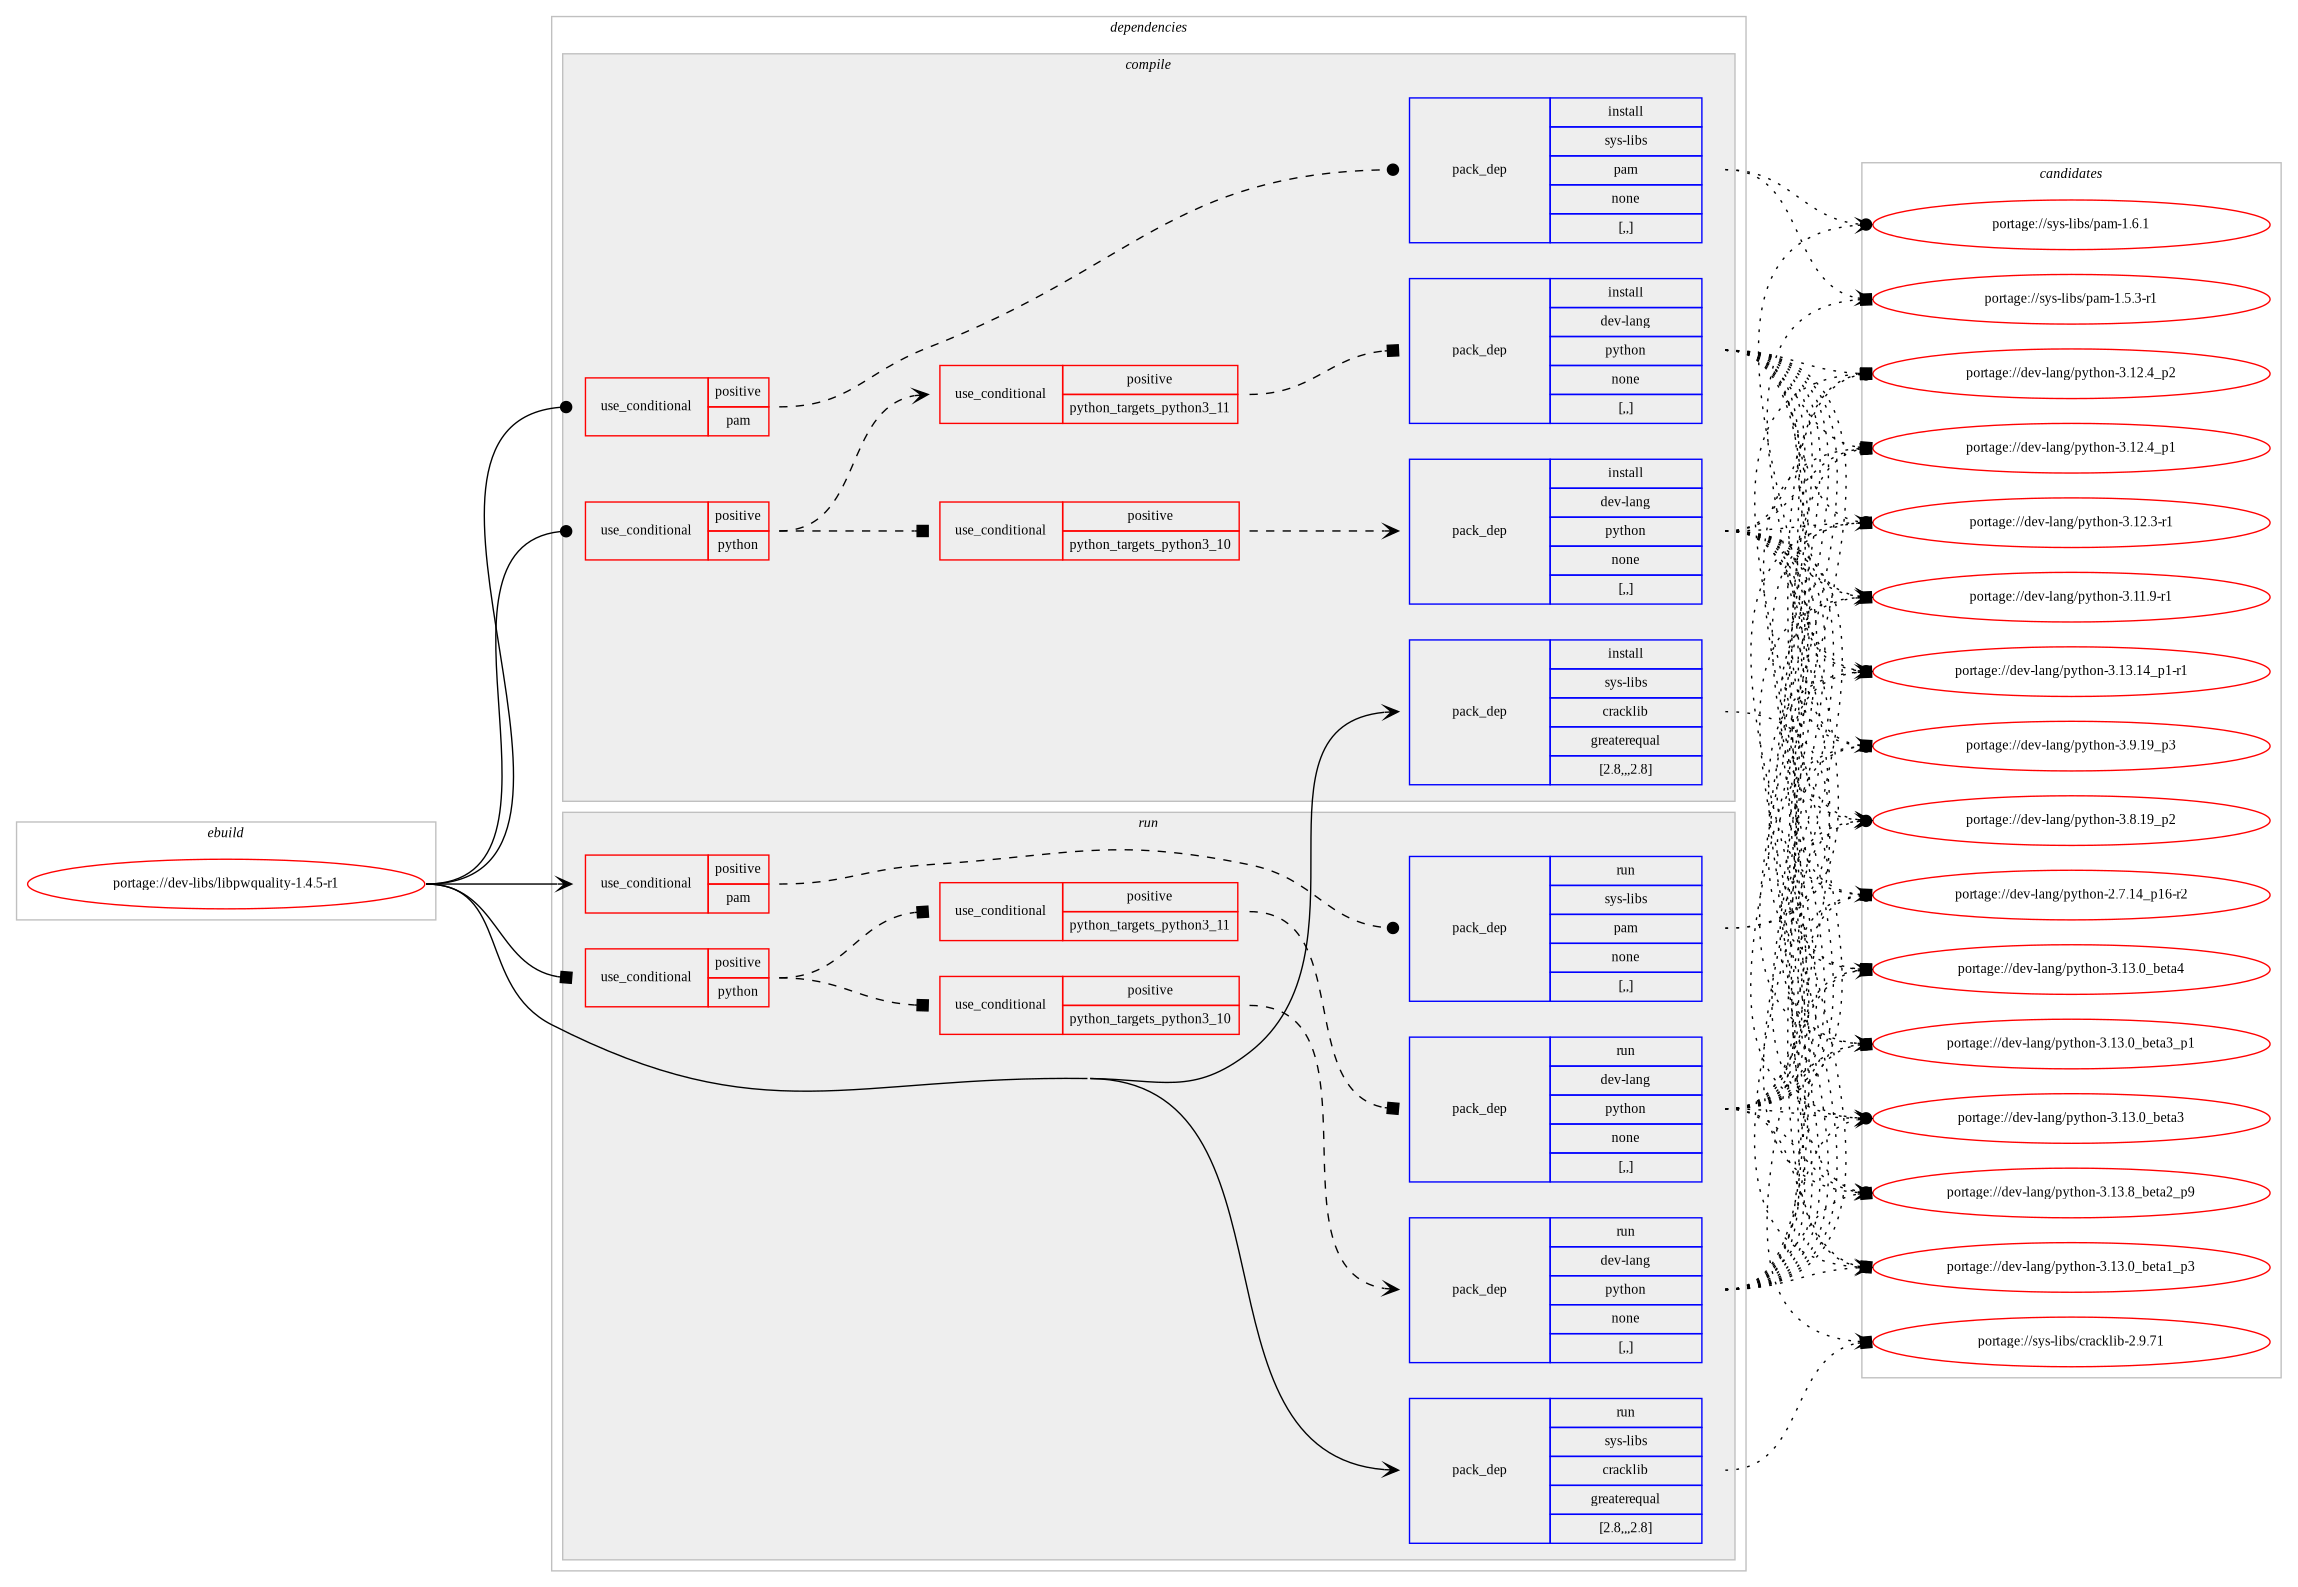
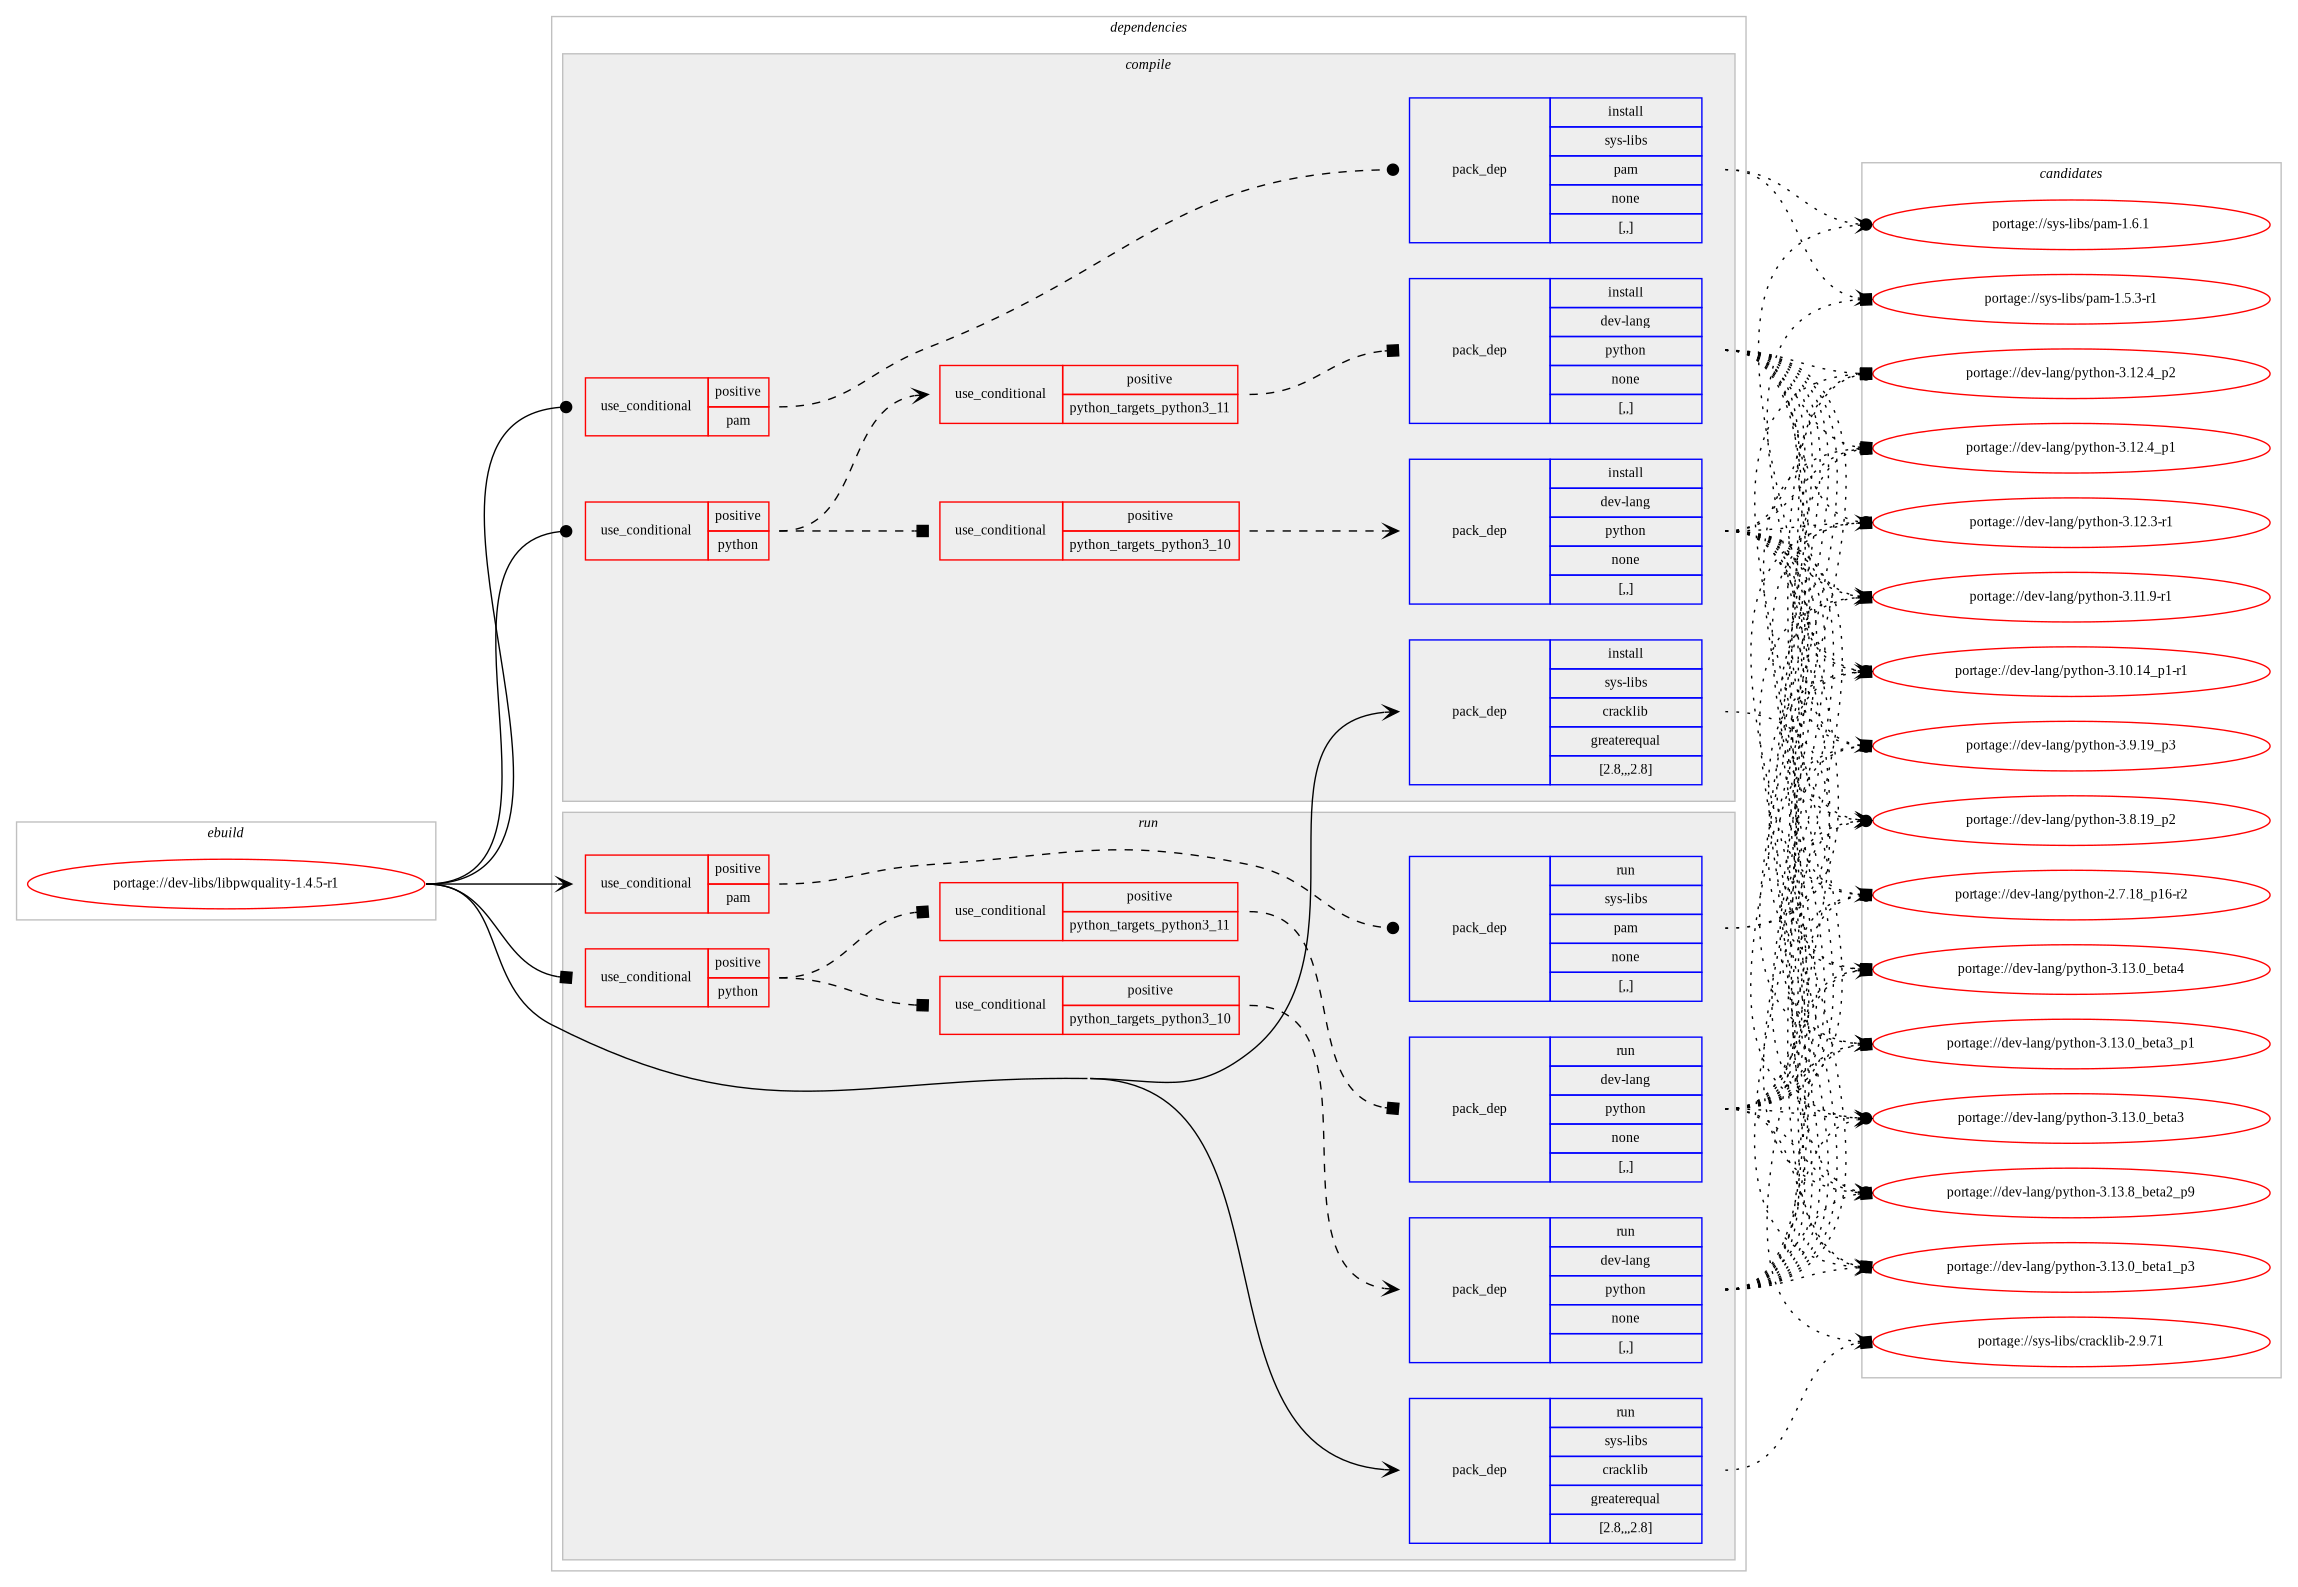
(2072, 672) -> (2072, 672)
(2072, 895) -> (2072, 895)
